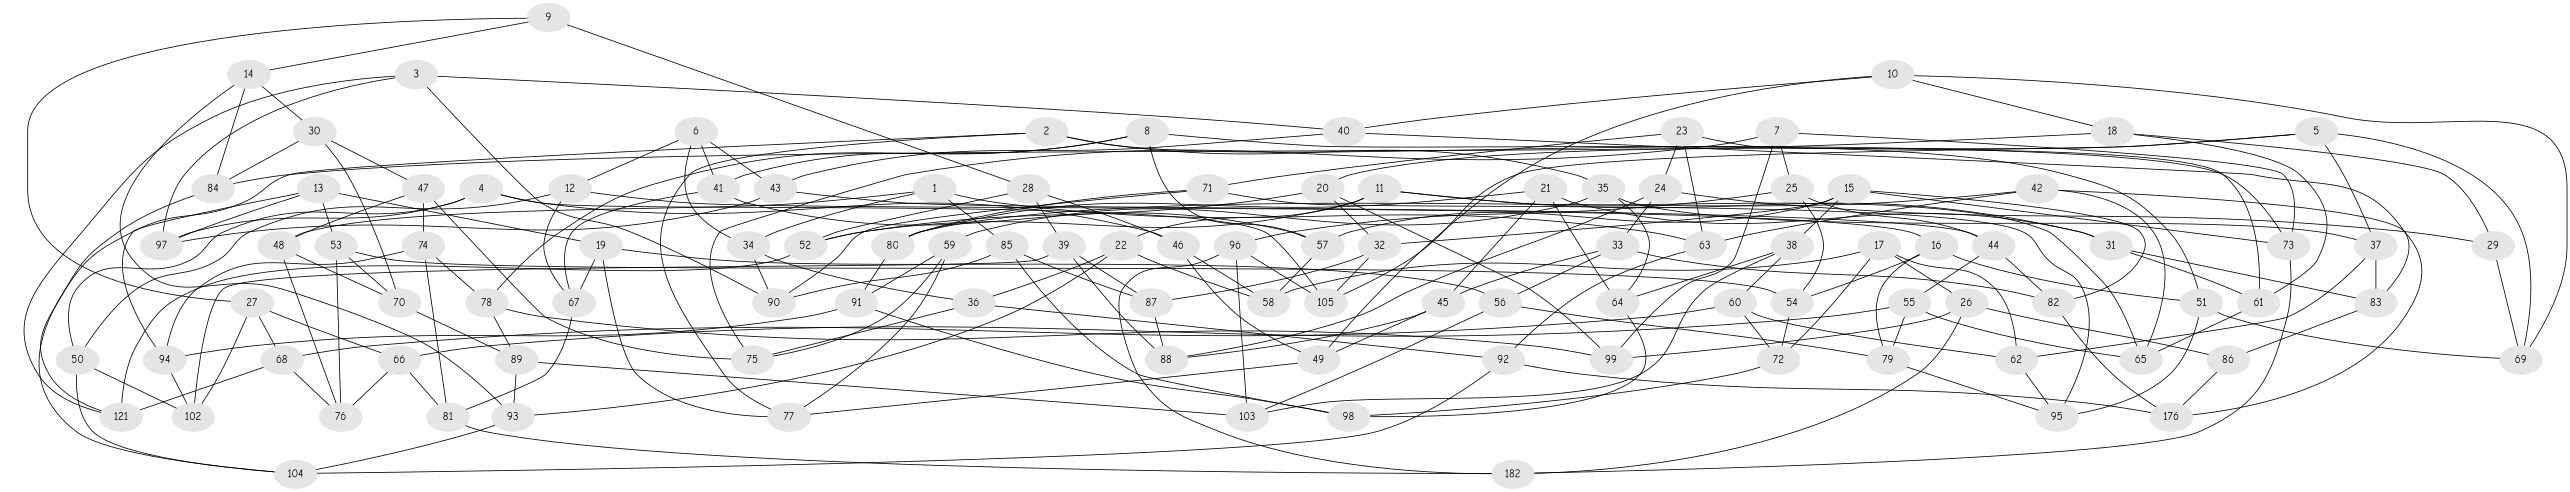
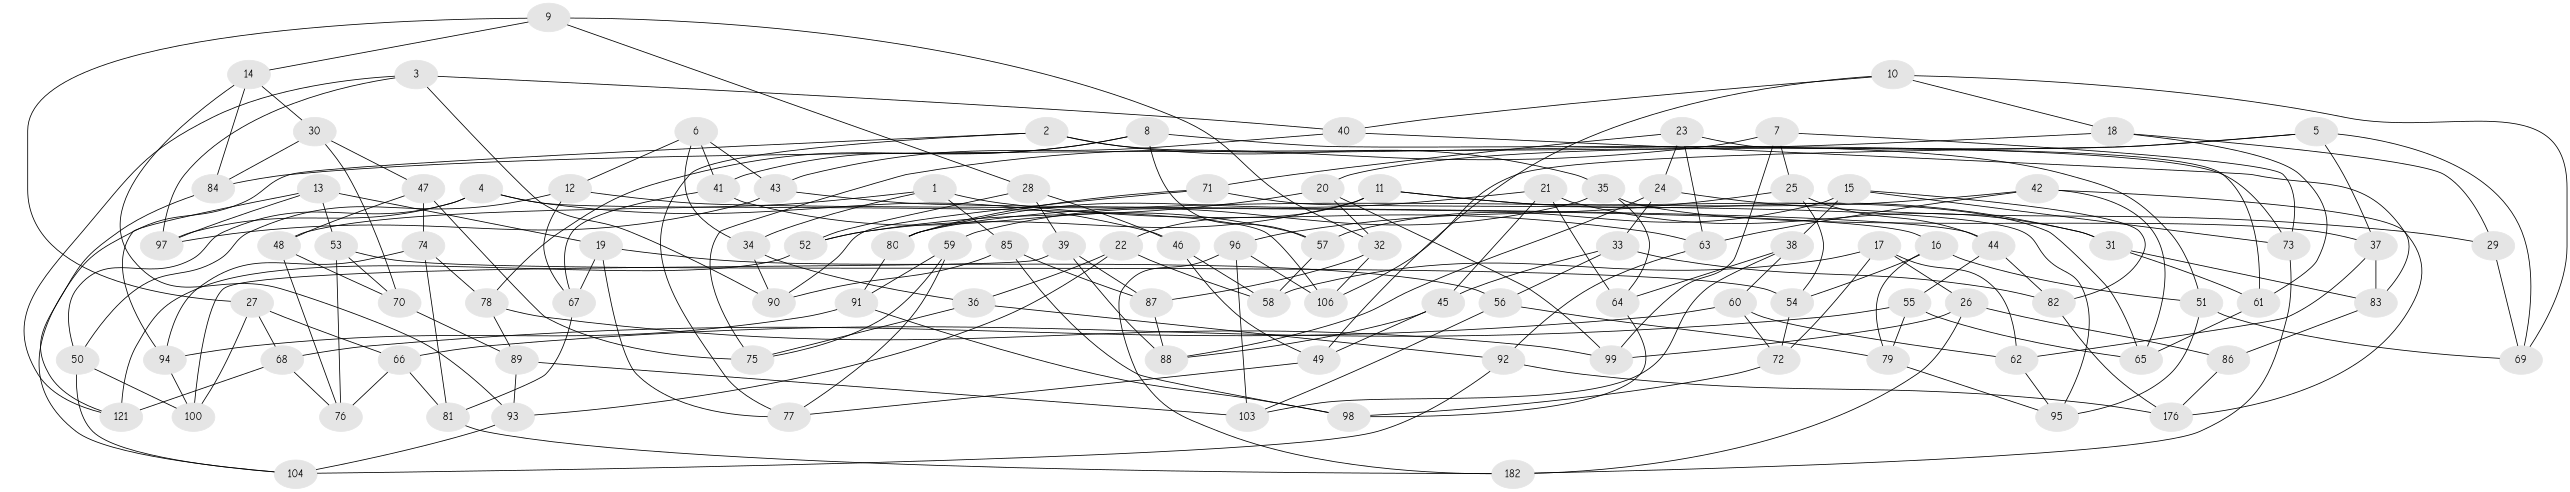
(1542, 232) -> (988, 61)
(1326, 303) -> (1326, 303)
(193, 417) -> (193, 417)
